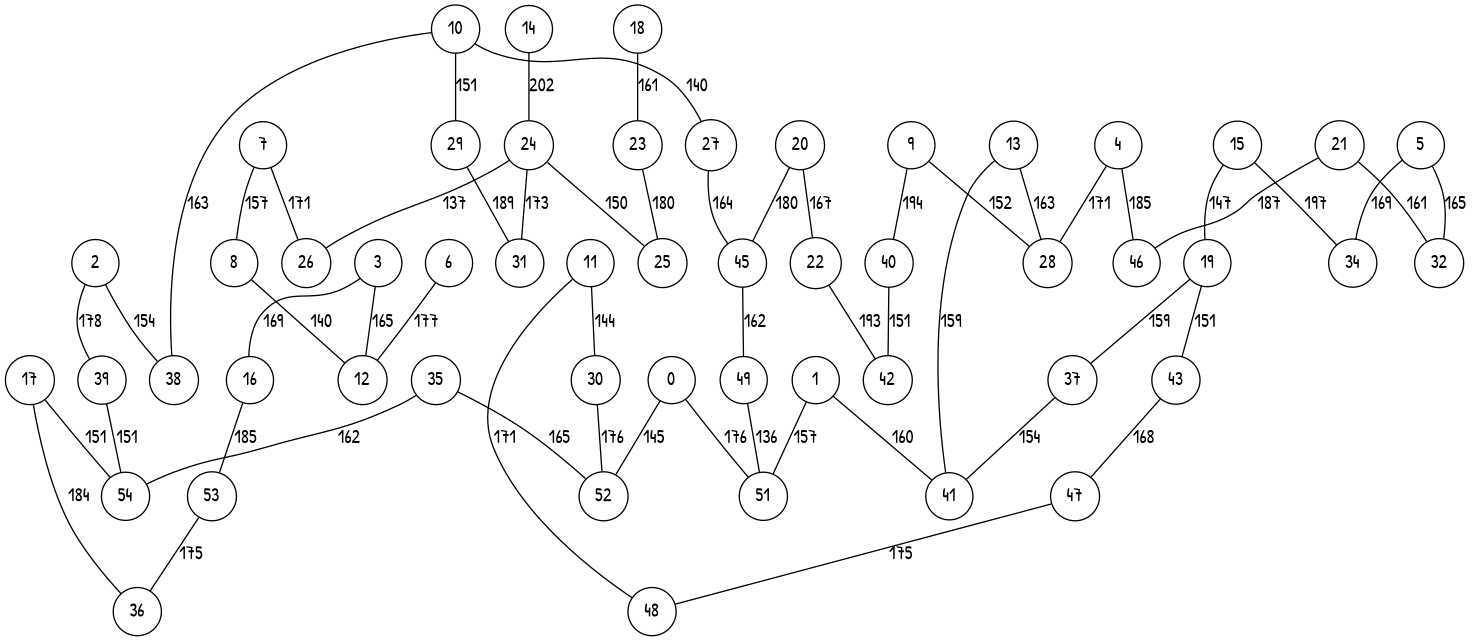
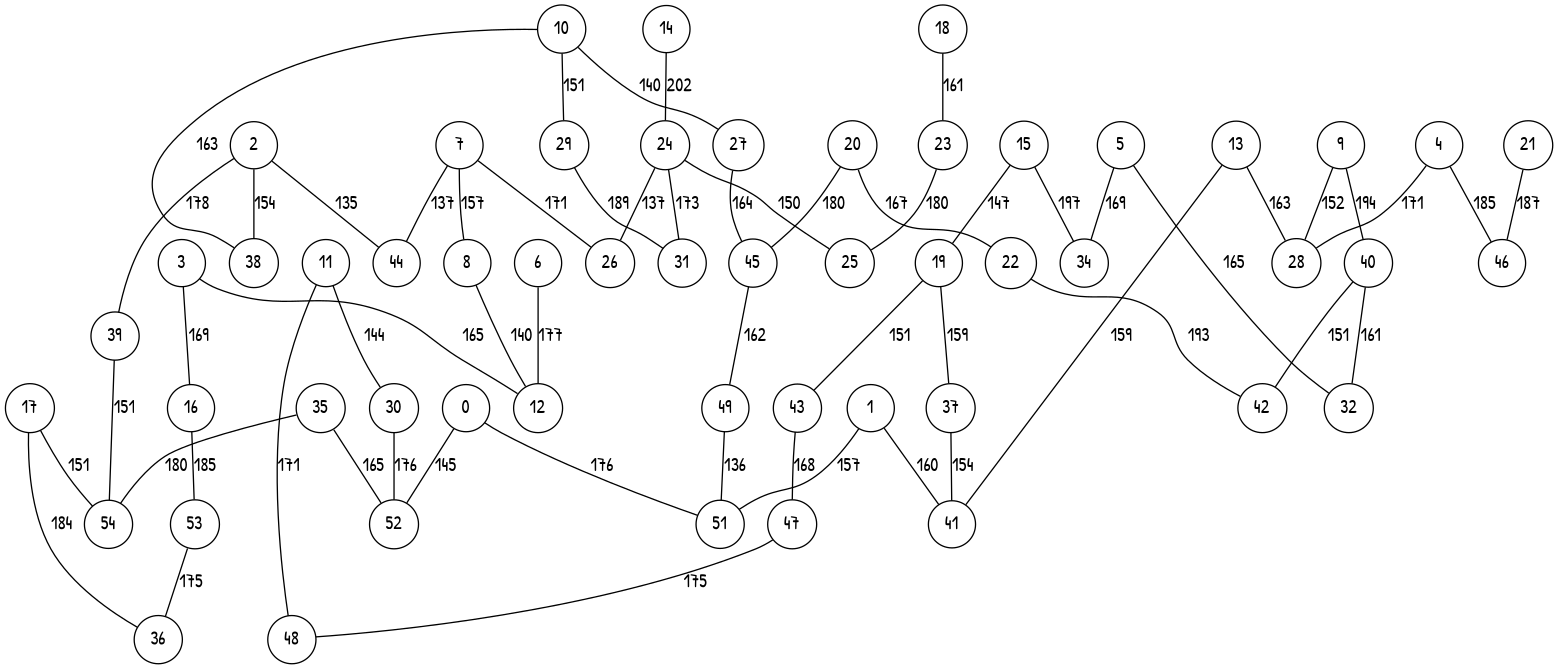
(1396, 199) -> (1359, 335)
none -> (397, 263)
(349, 438) -> (177, 466)
